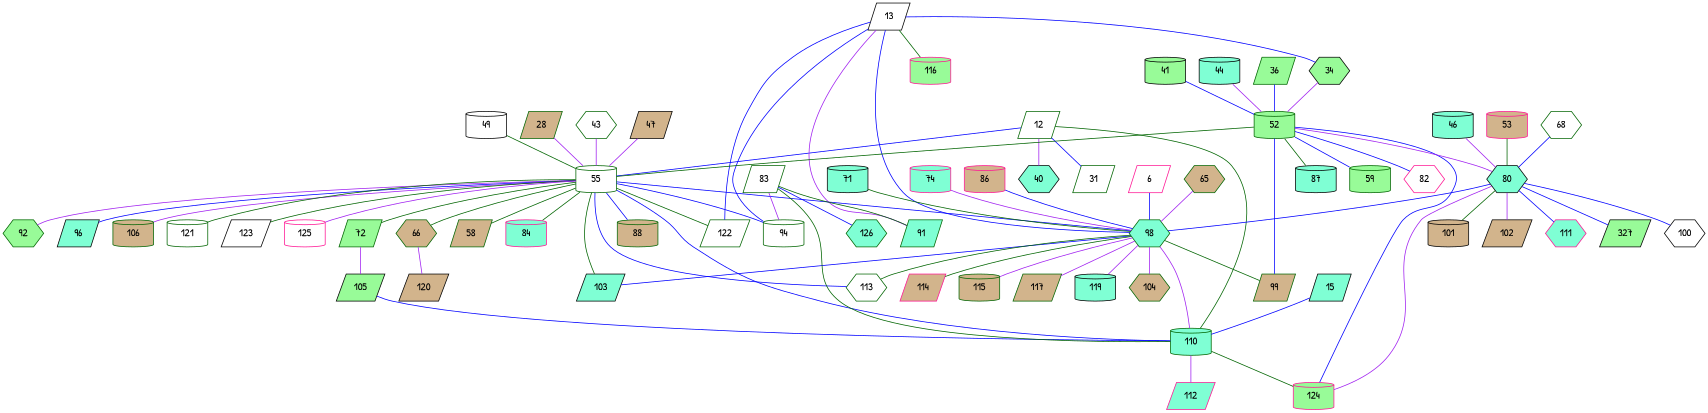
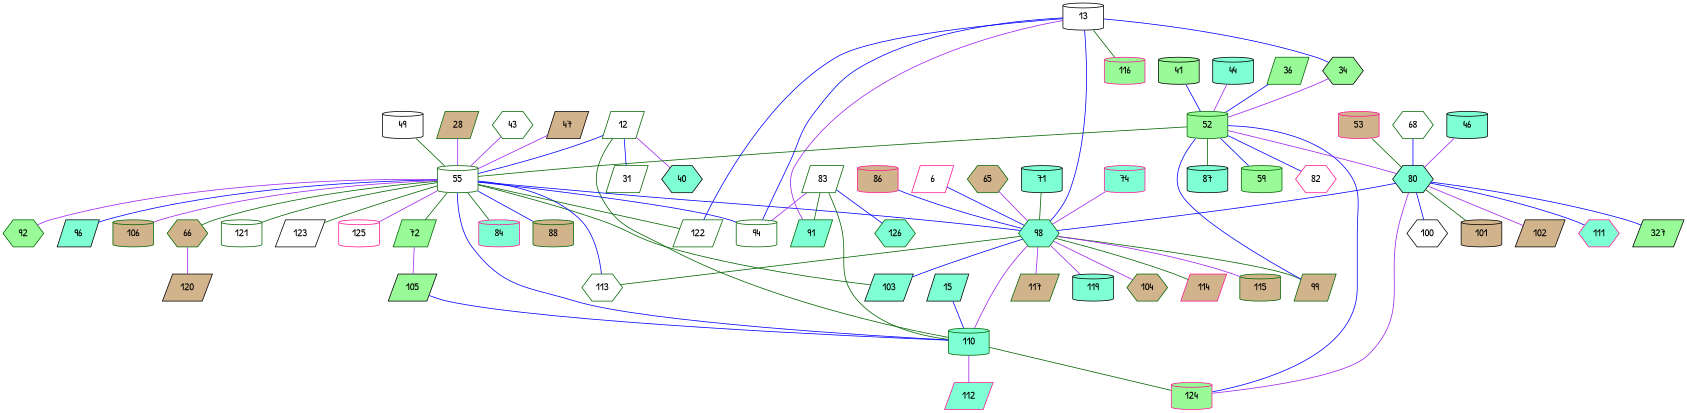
(889, 17) -> (1083, 17)
(471, 233) -> none
